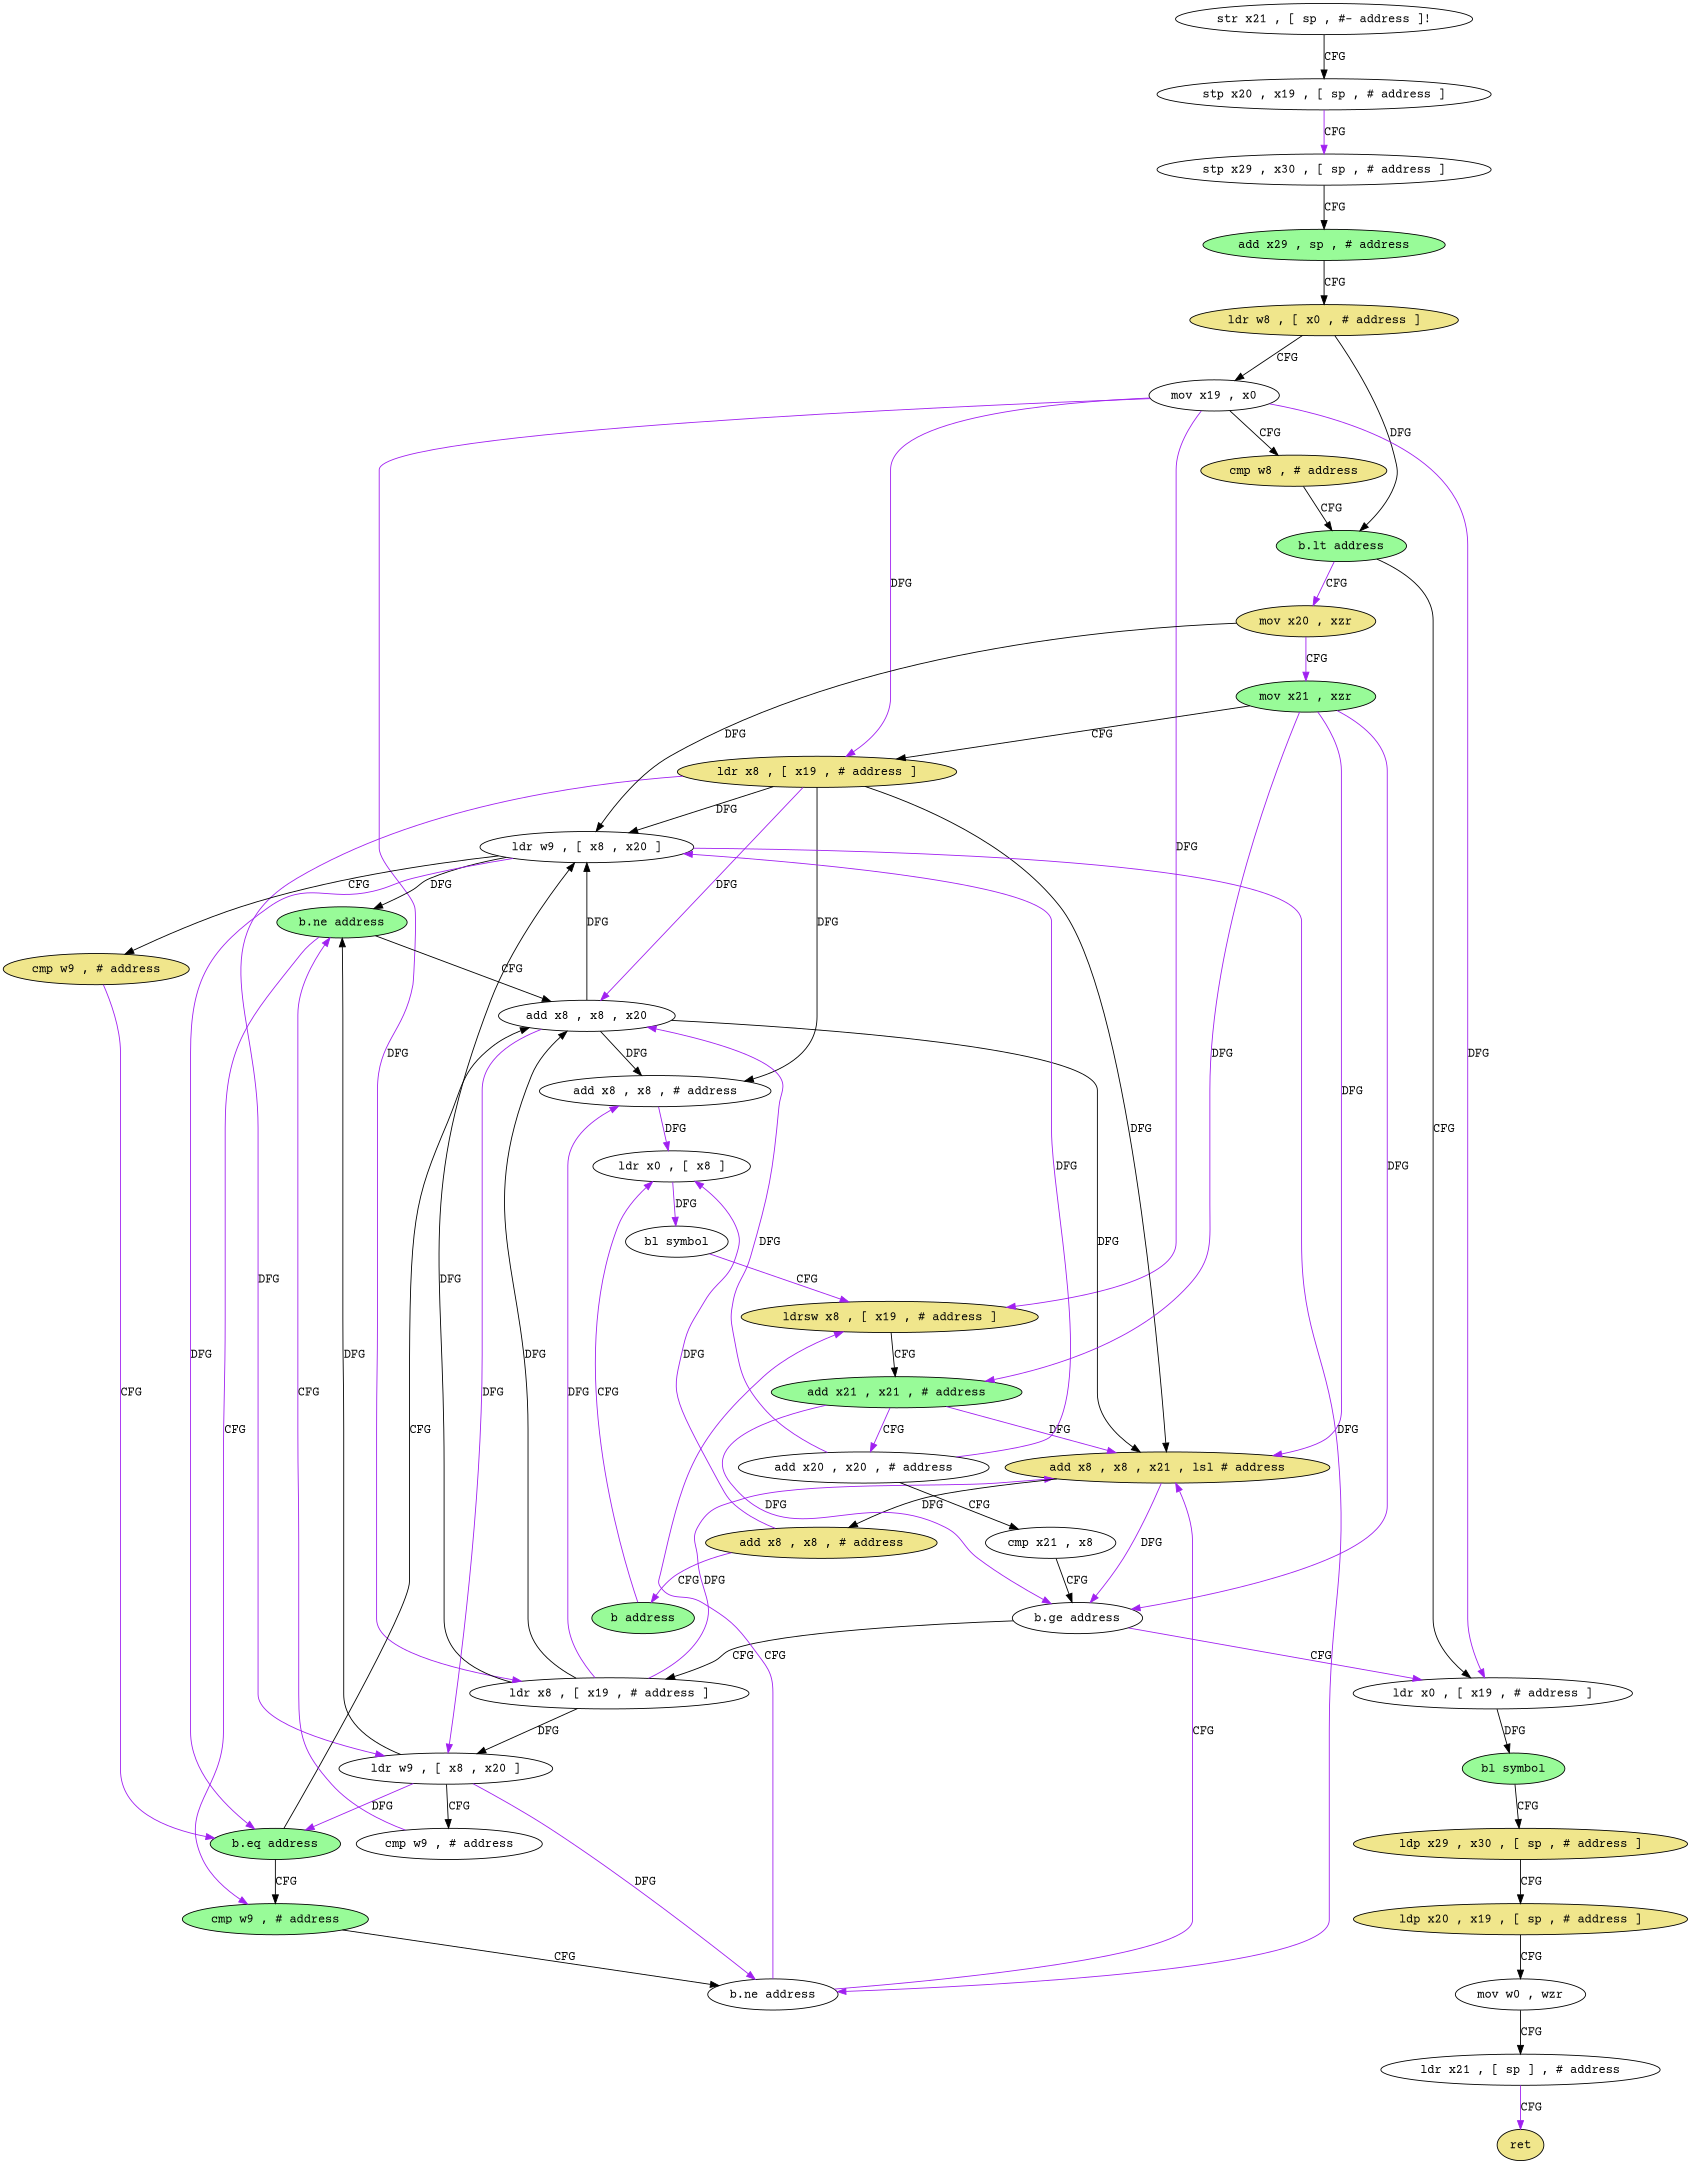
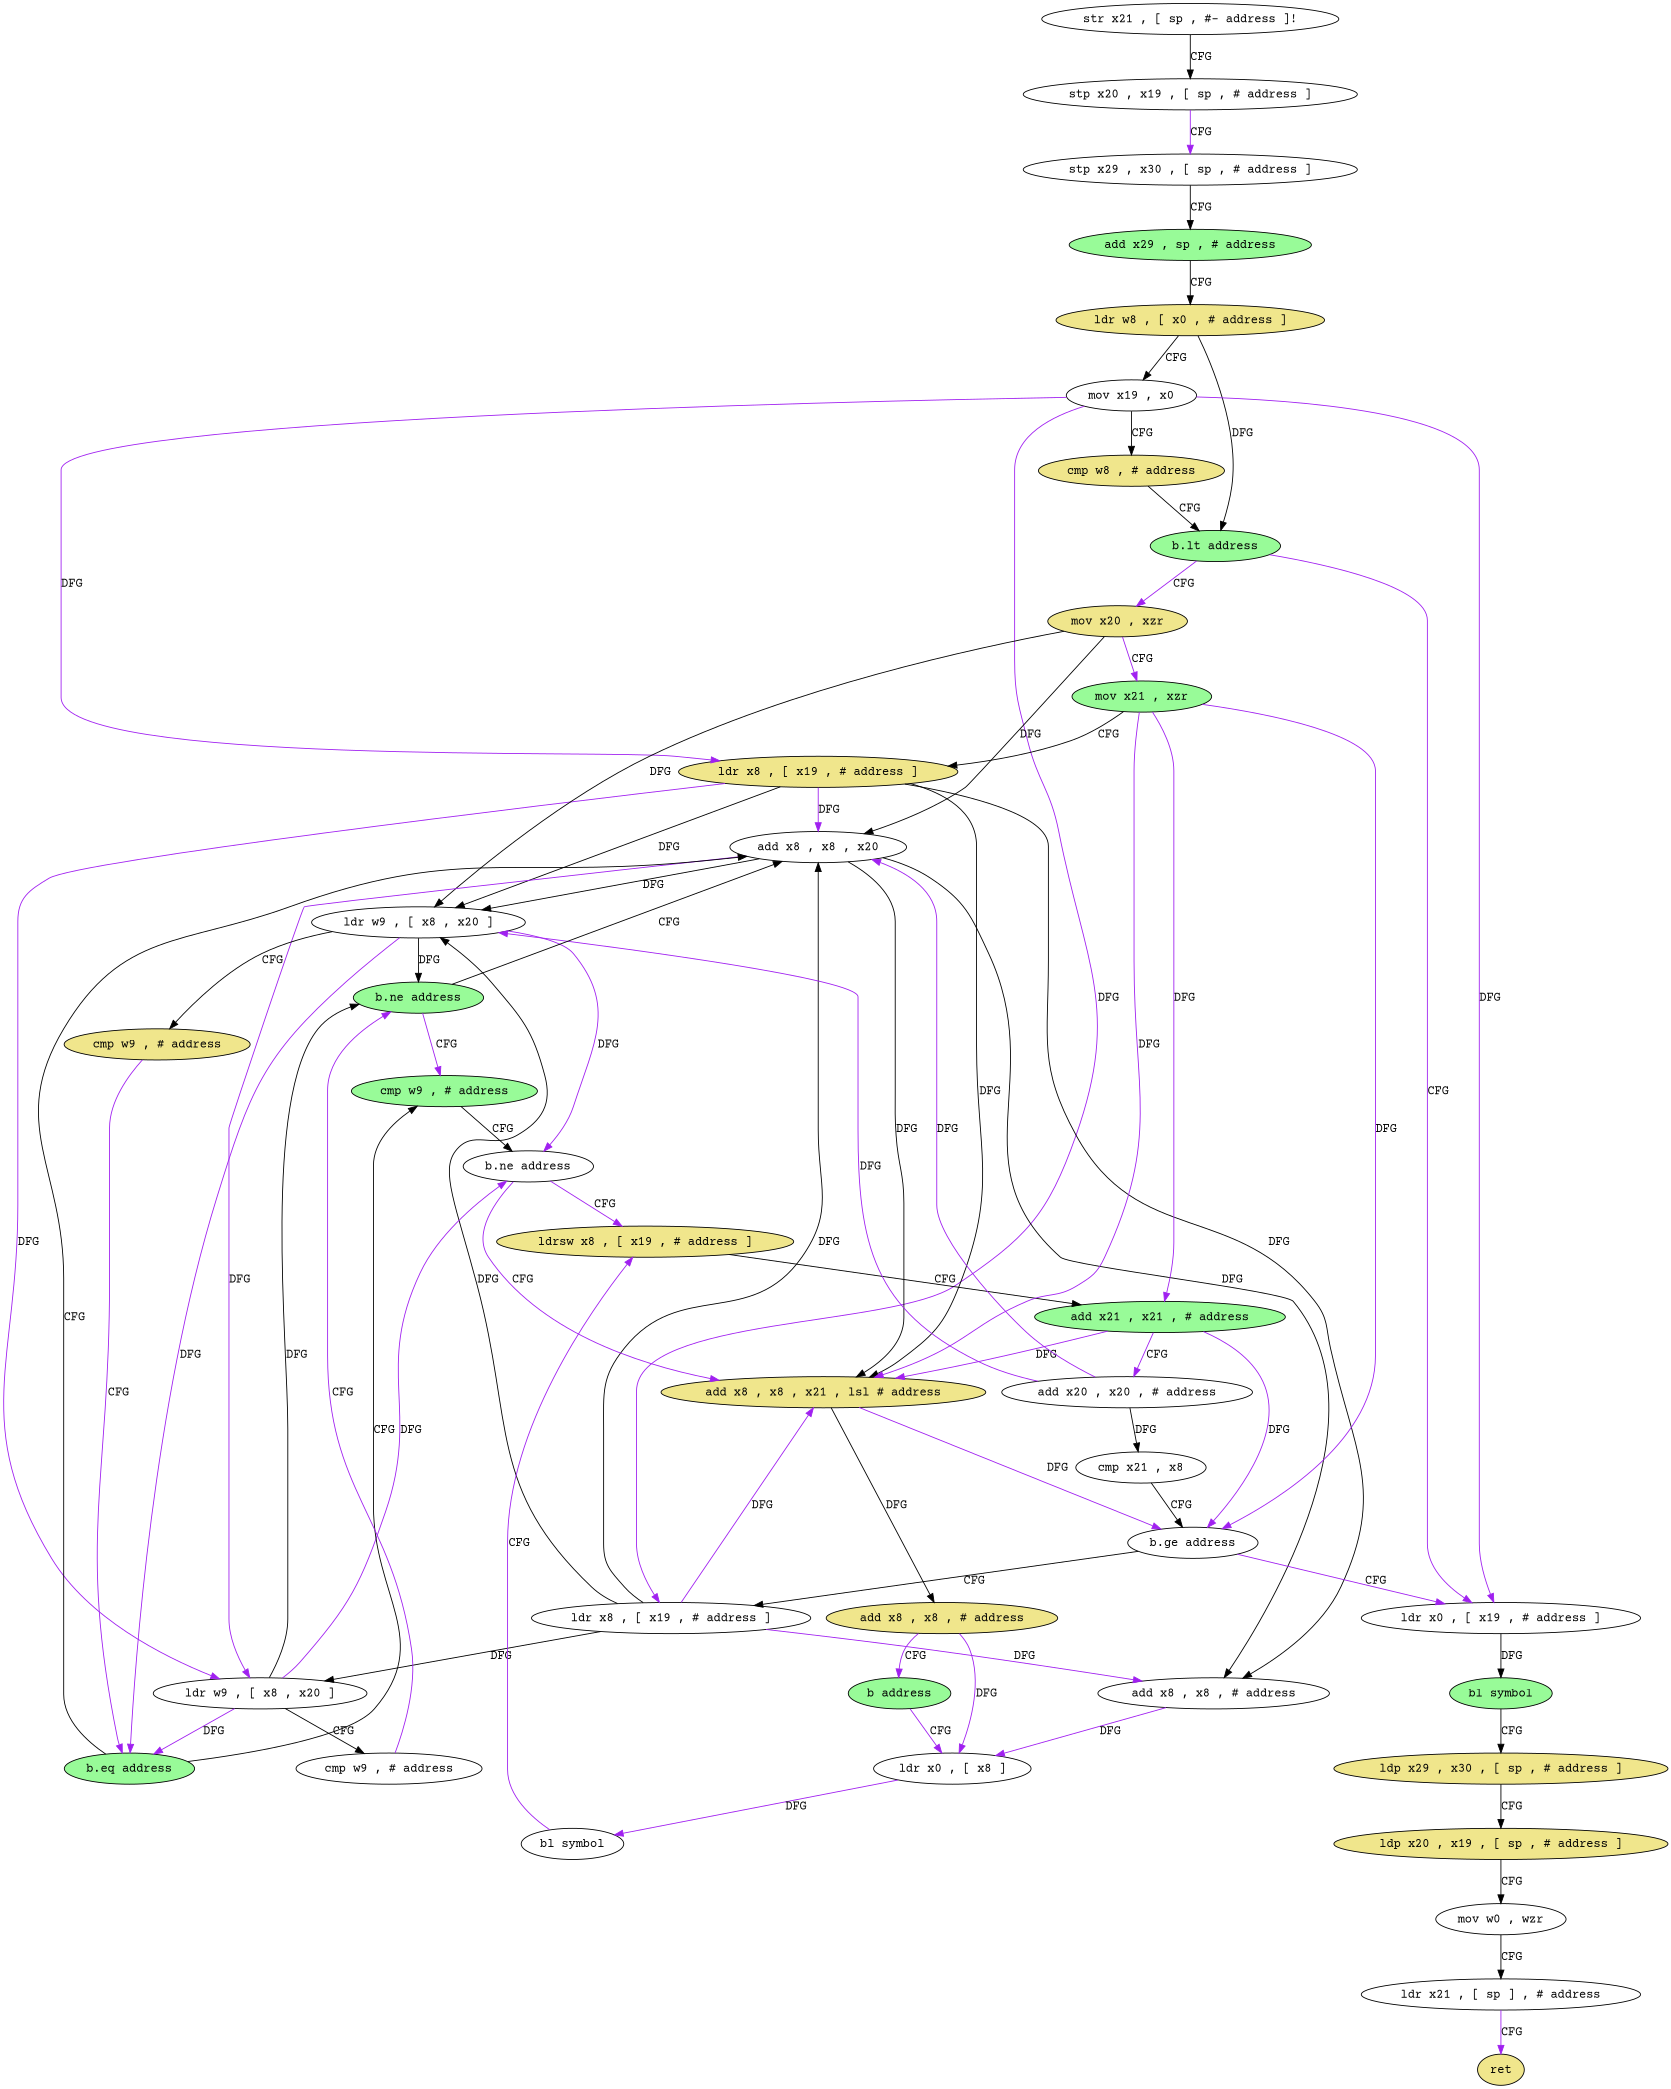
none -> (1000, 750)
(1176, 914) -> none
(1433, 1107) -> (1427, 1027)
(979, 1505) -> (1146, 1430)
